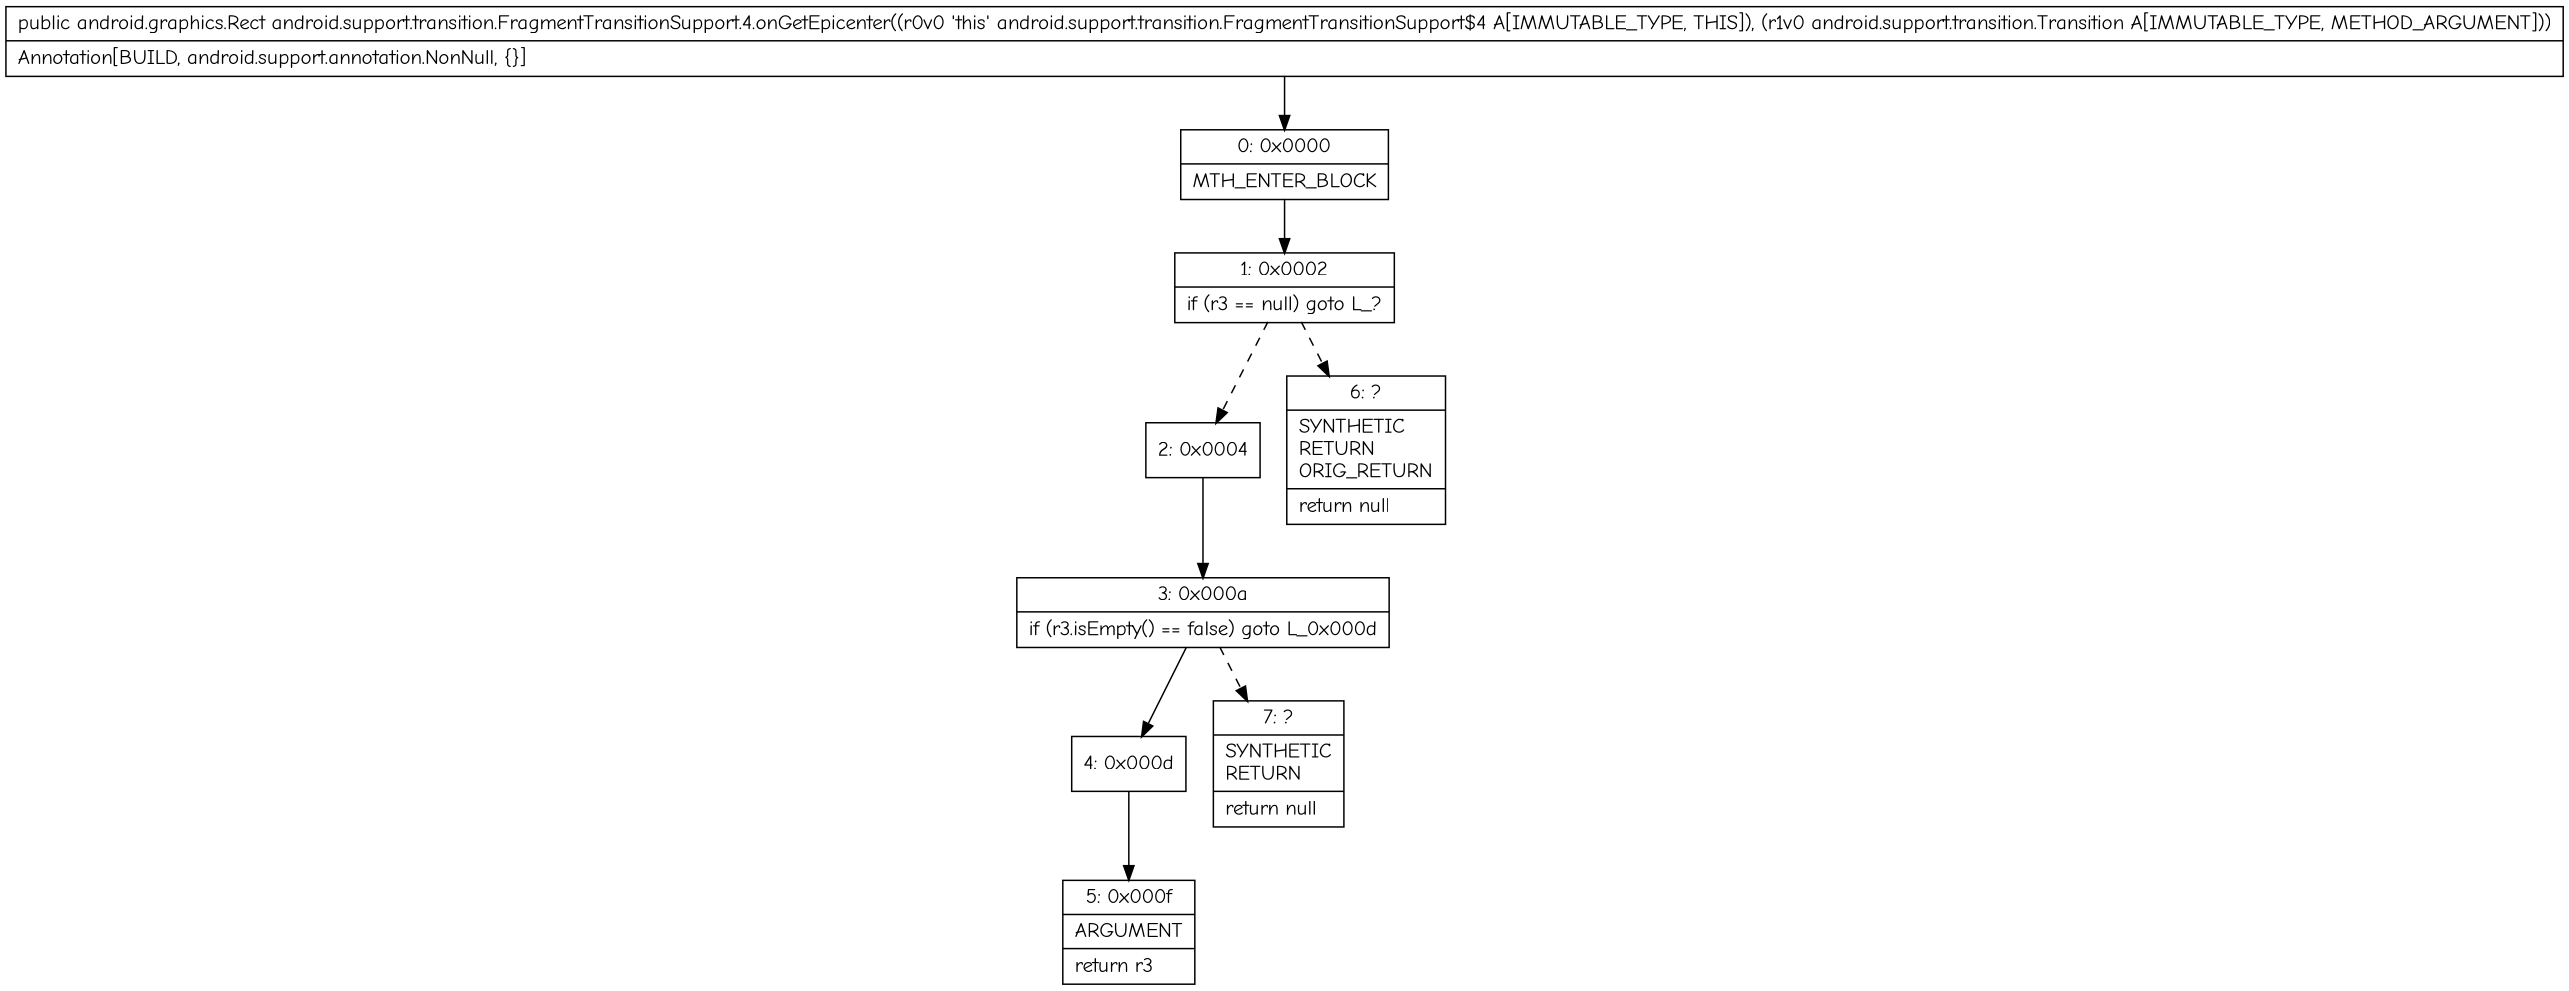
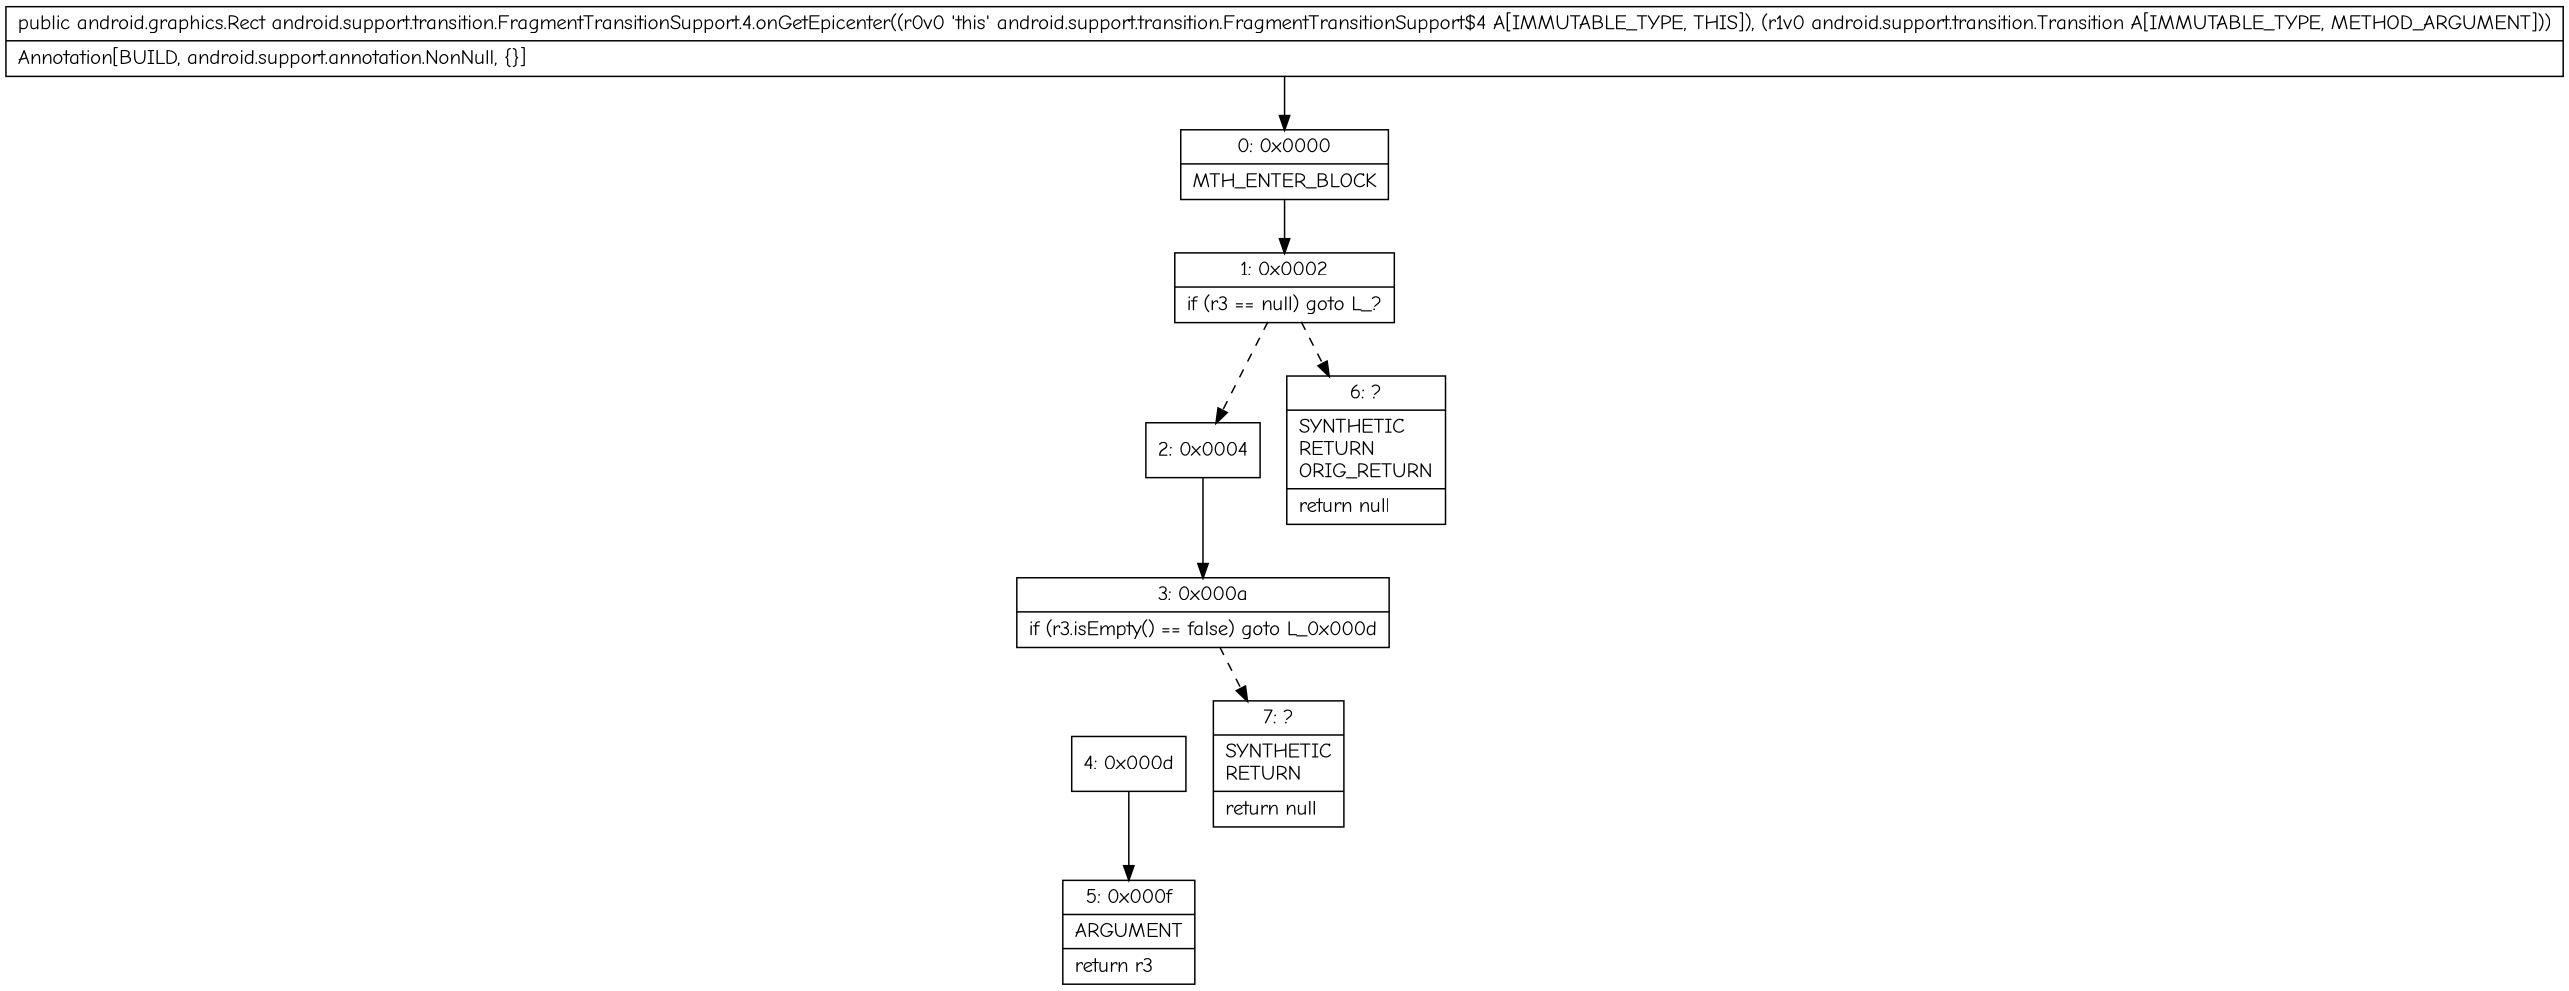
(1168, 685) -> none
